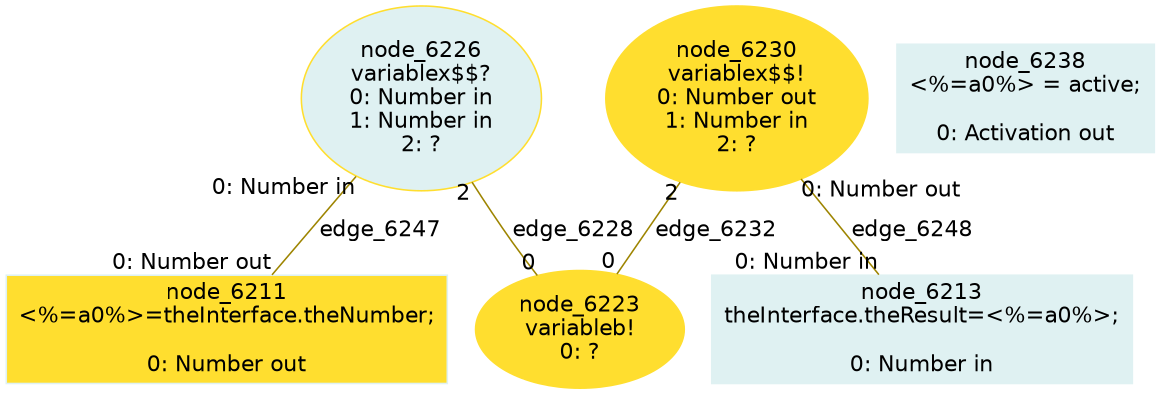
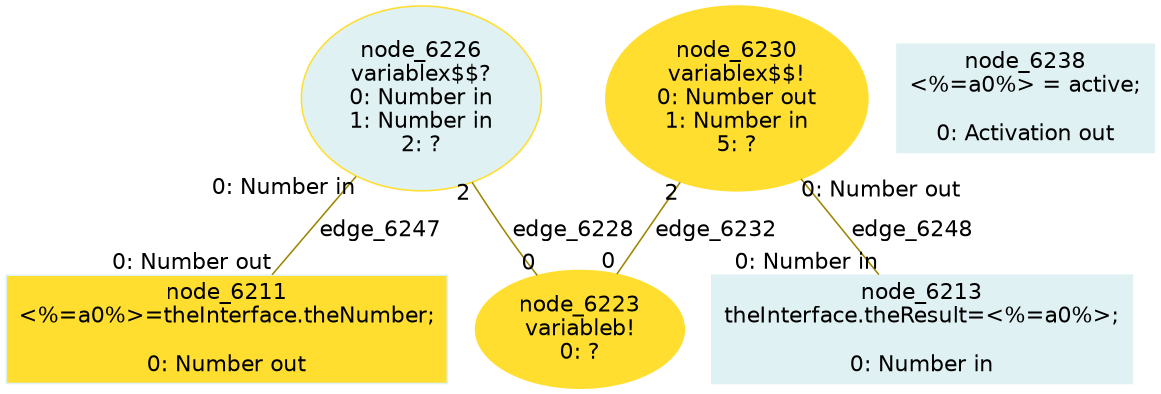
(737, 98) -> (737, 98)
